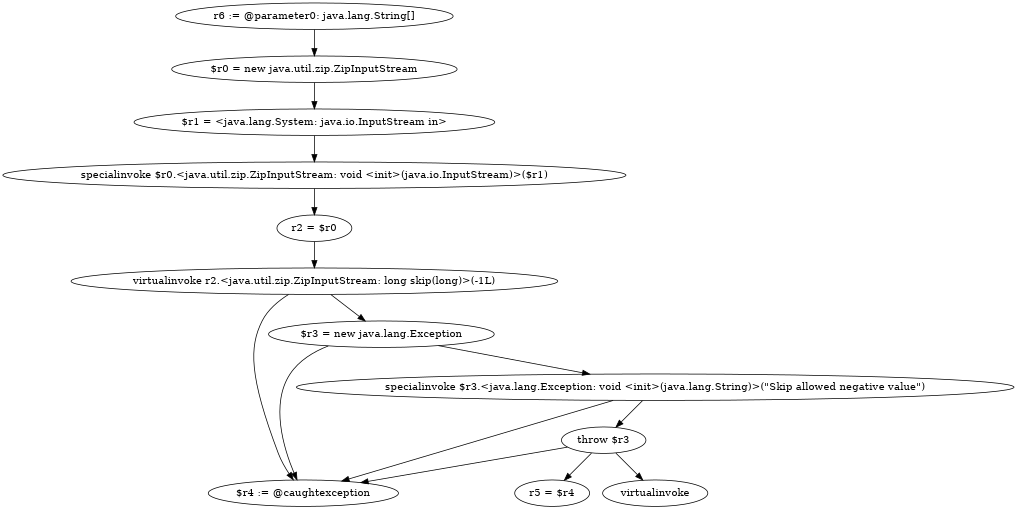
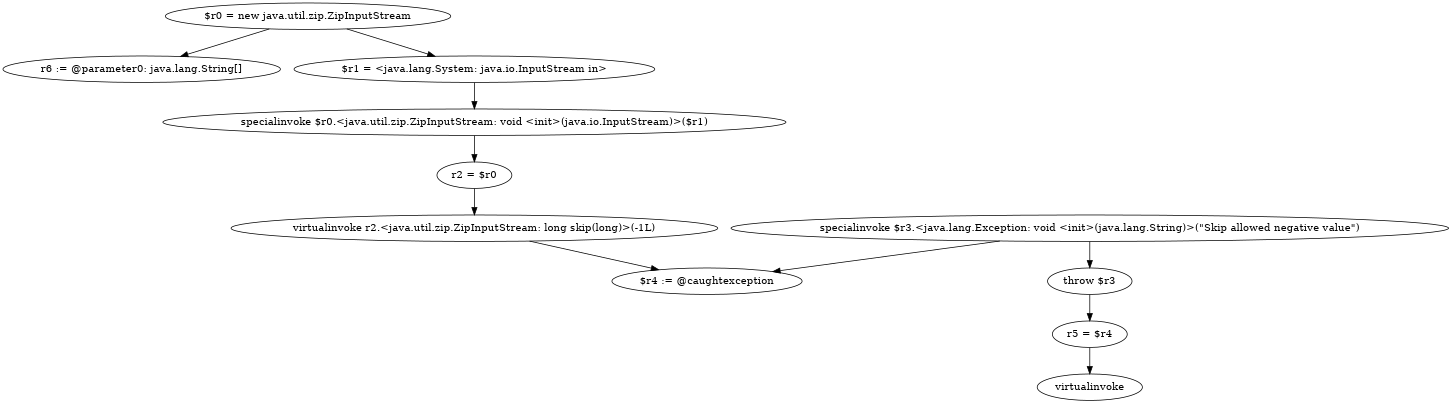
(314, 39) -> (228, 42)
(381, 334) -> none
(468, 464) -> none
(627, 464) -> (1090, 357)
